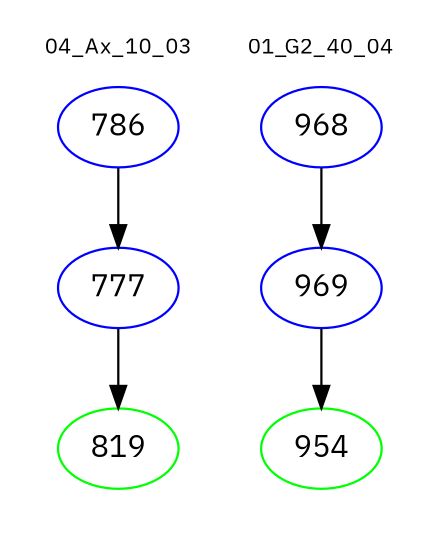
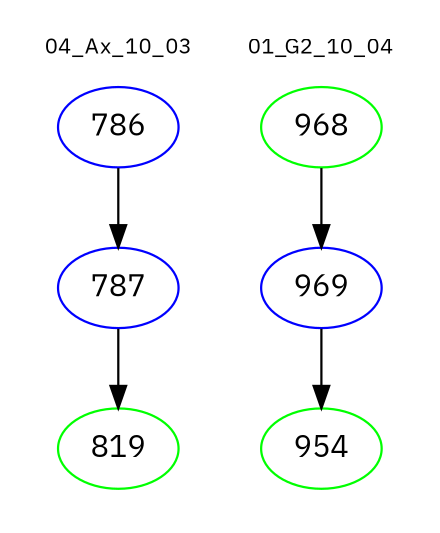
(321, 48) -> (321, 48)
(321, 127) -> (321, 127)
(118, 288) -> (118, 288)
